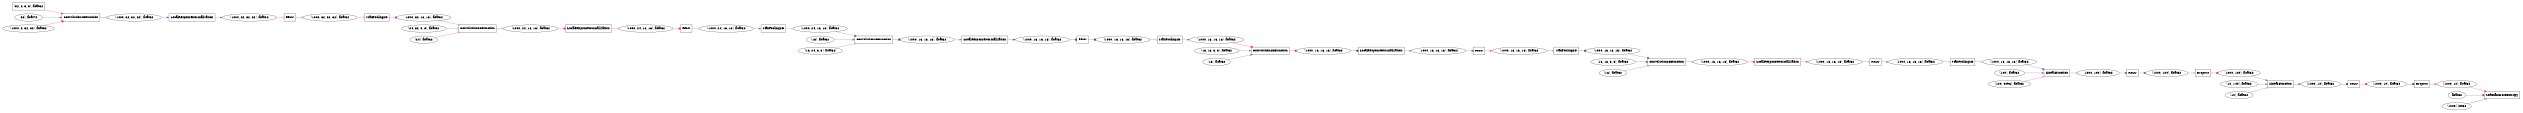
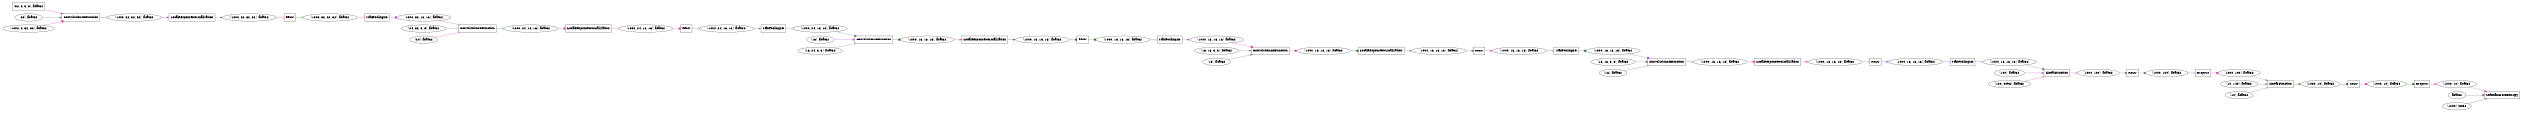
(29, 17) -> (29, 17)
